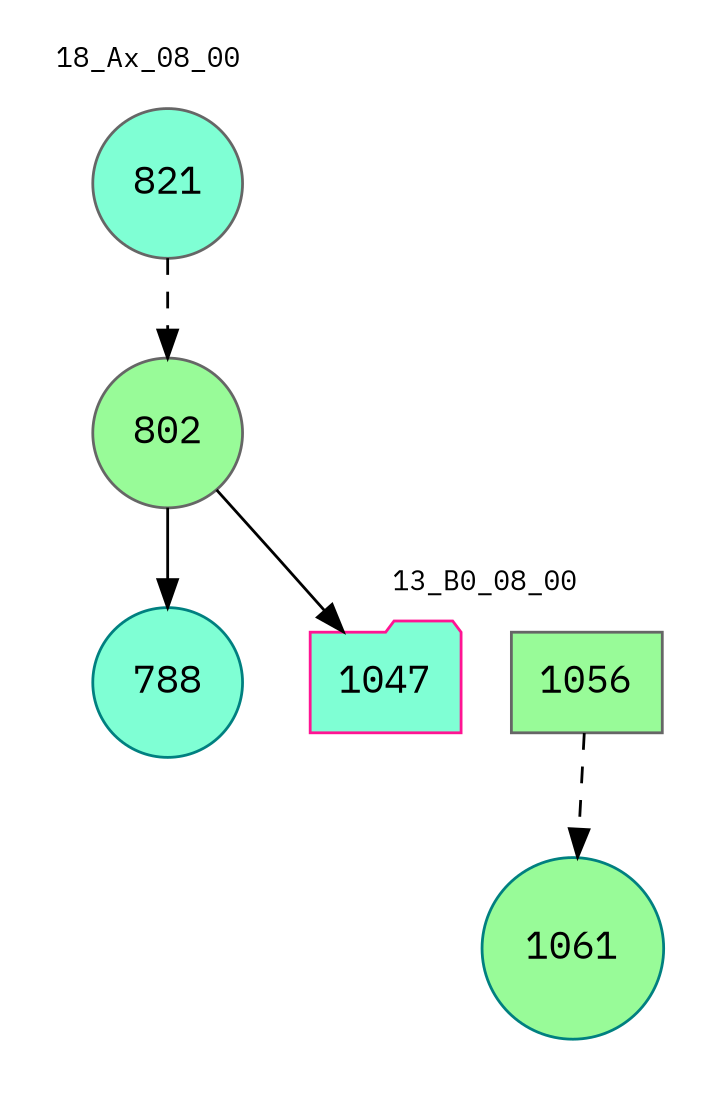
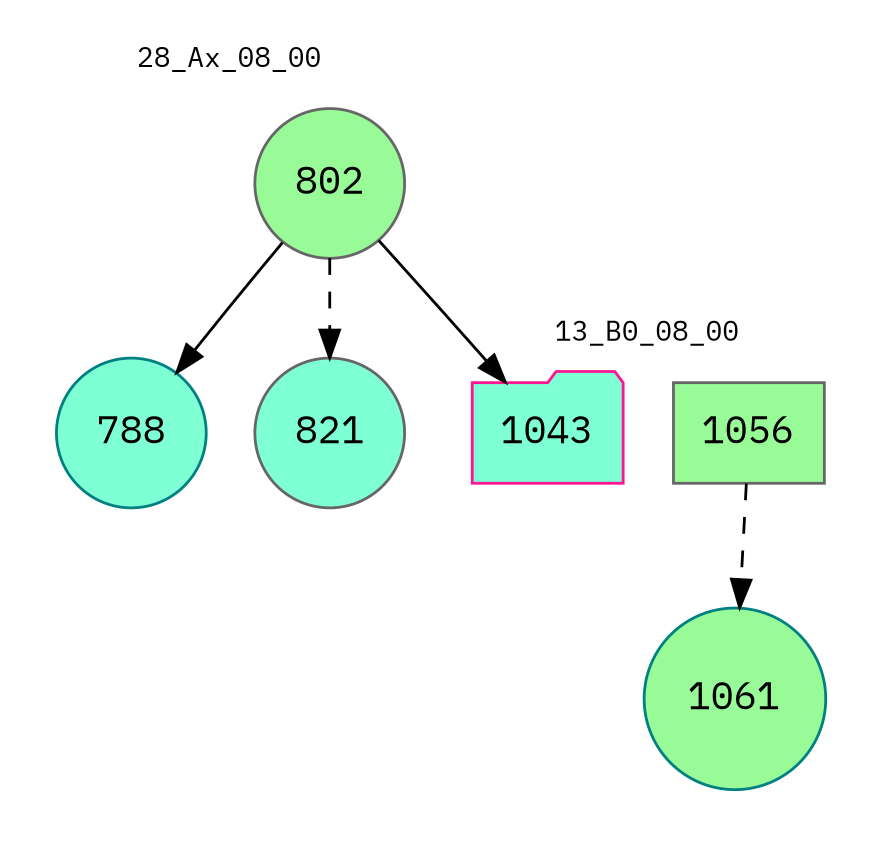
(150, 60) -> (231, 60)
(168, 294) -> (330, 294)
(386, 683) -> (548, 433)
